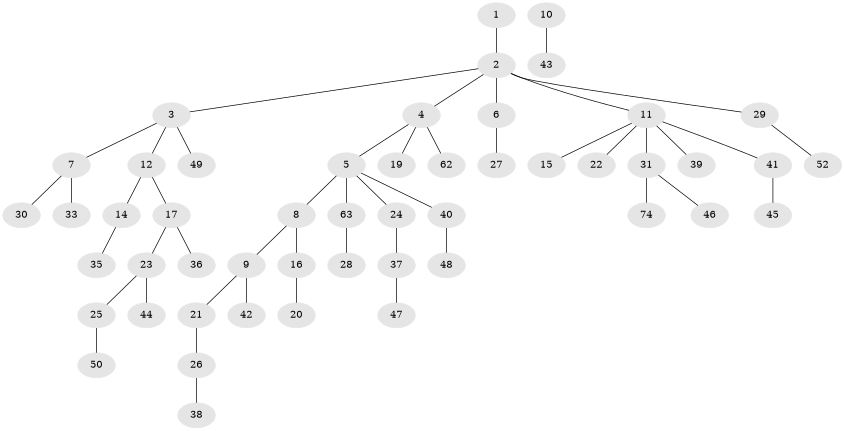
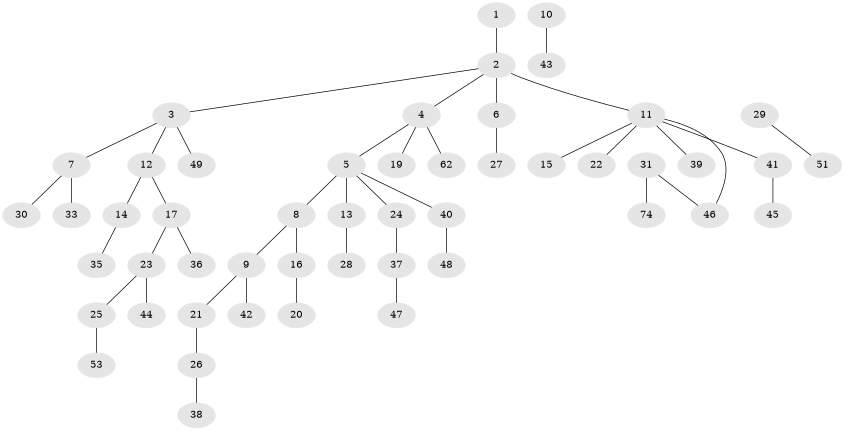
(626, 95) -> none
(647, 140) -> (717, 147)
(823, 165) -> (823, 165)
(347, 215) -> (347, 215)
(97, 365) -> (97, 365)
